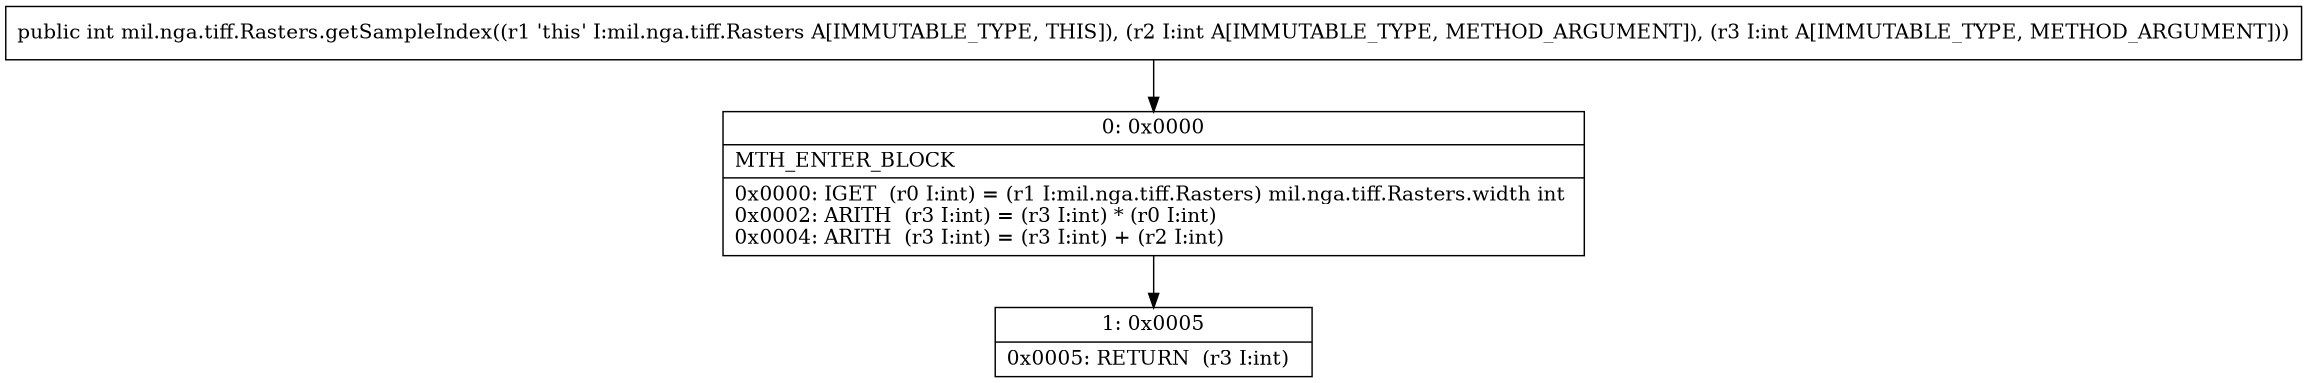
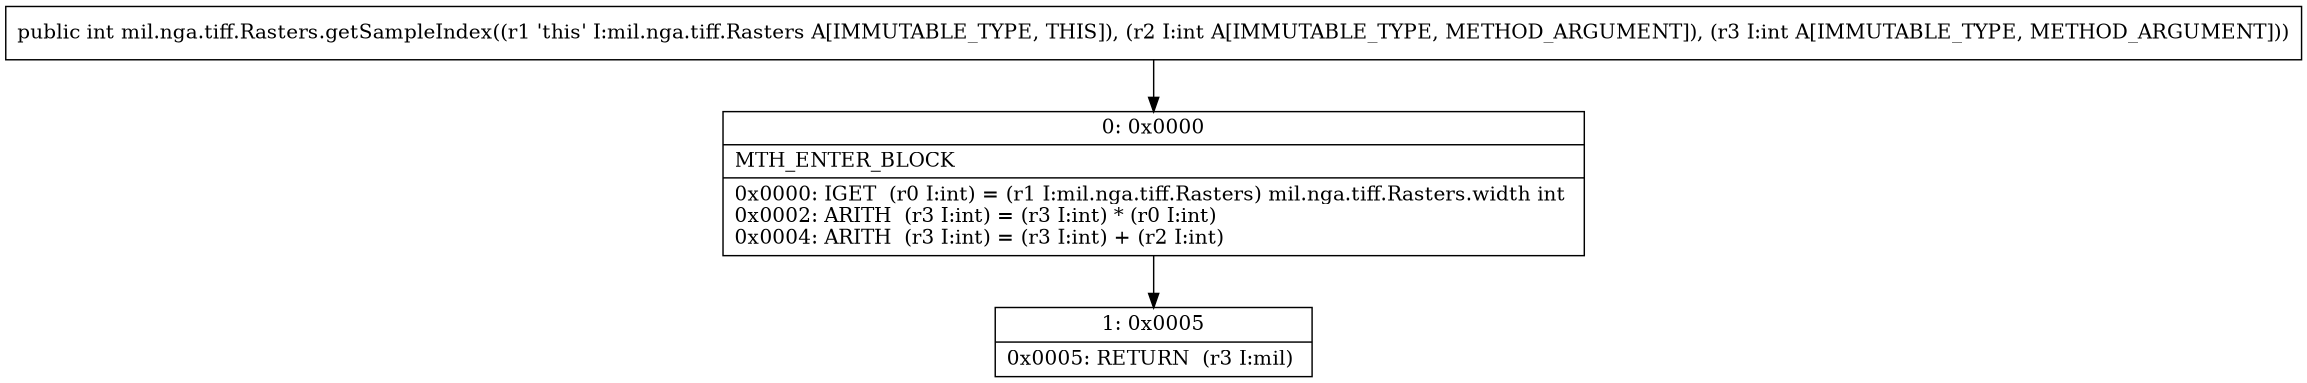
(1152, 359) -> (1154, 359)
